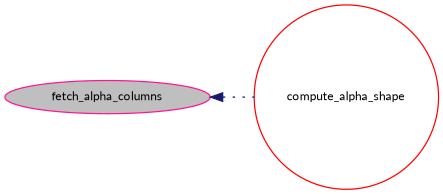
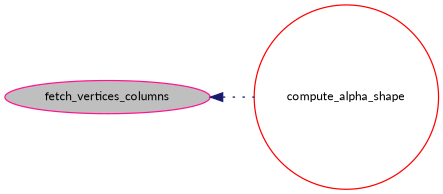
(108, 97) -> (108, 97)
